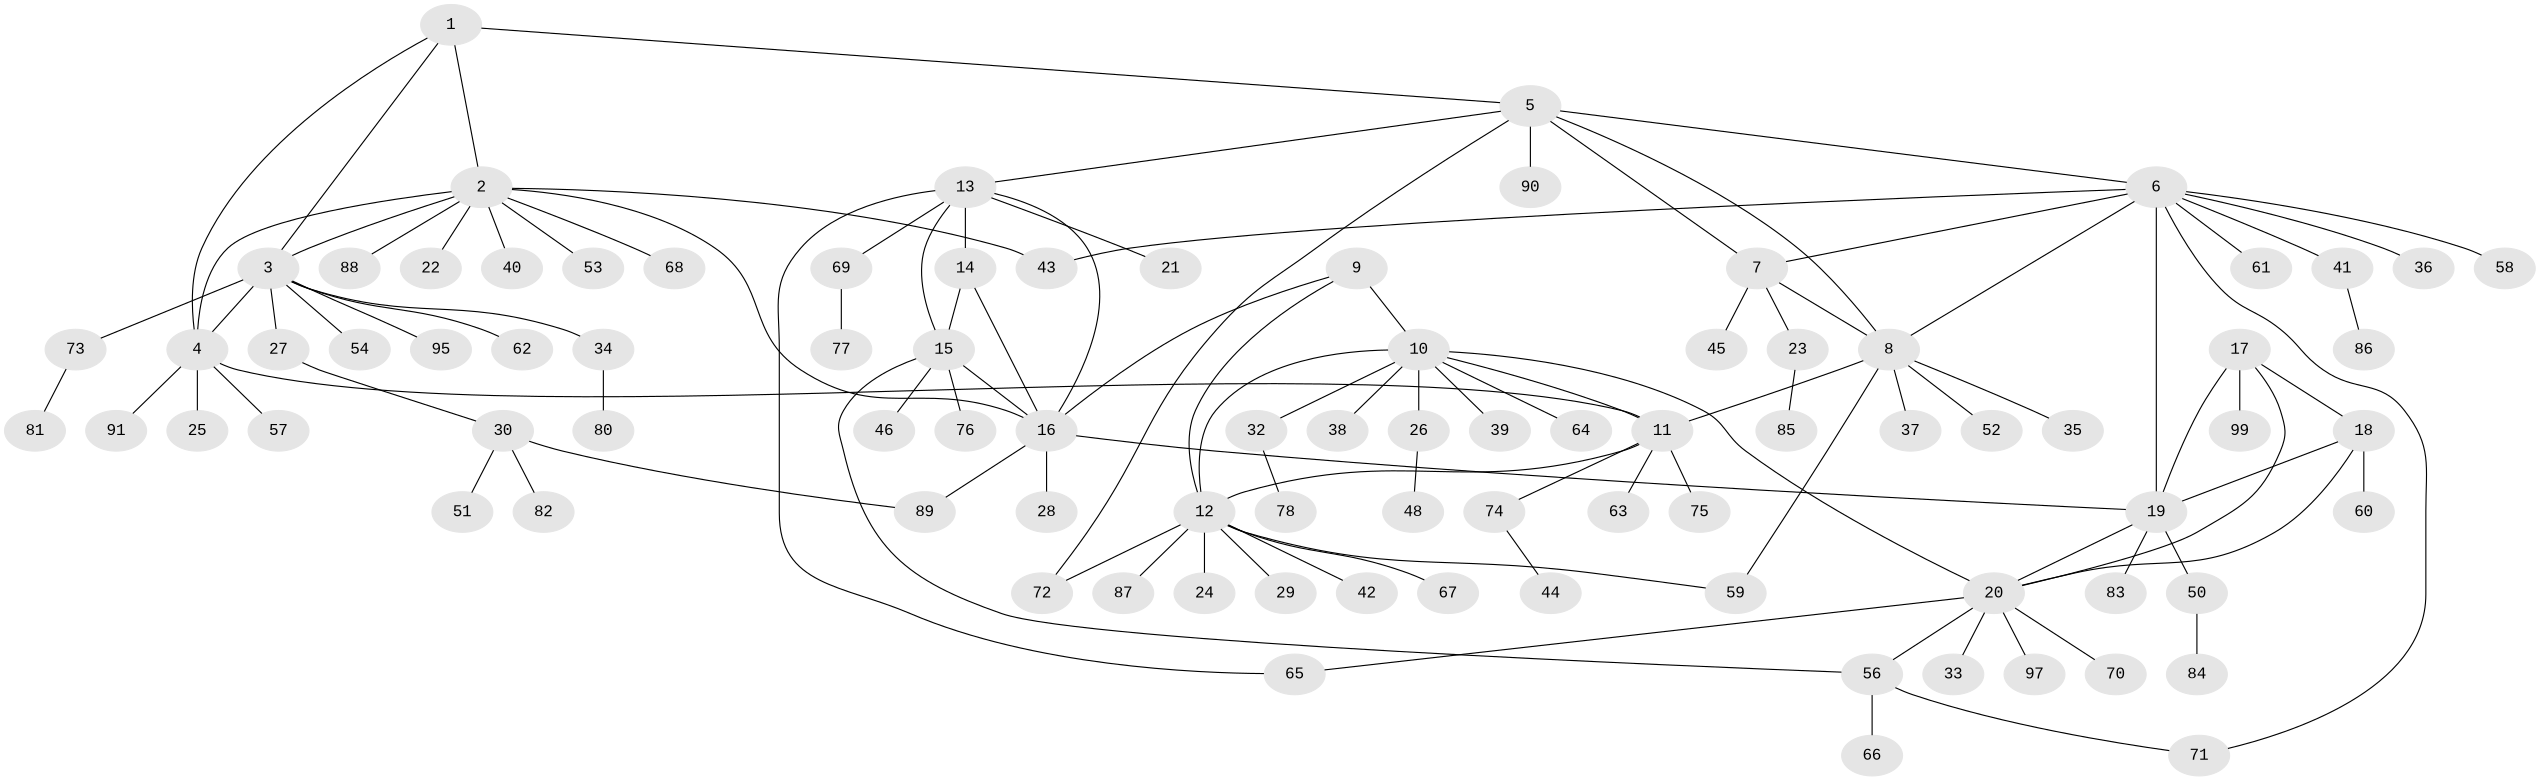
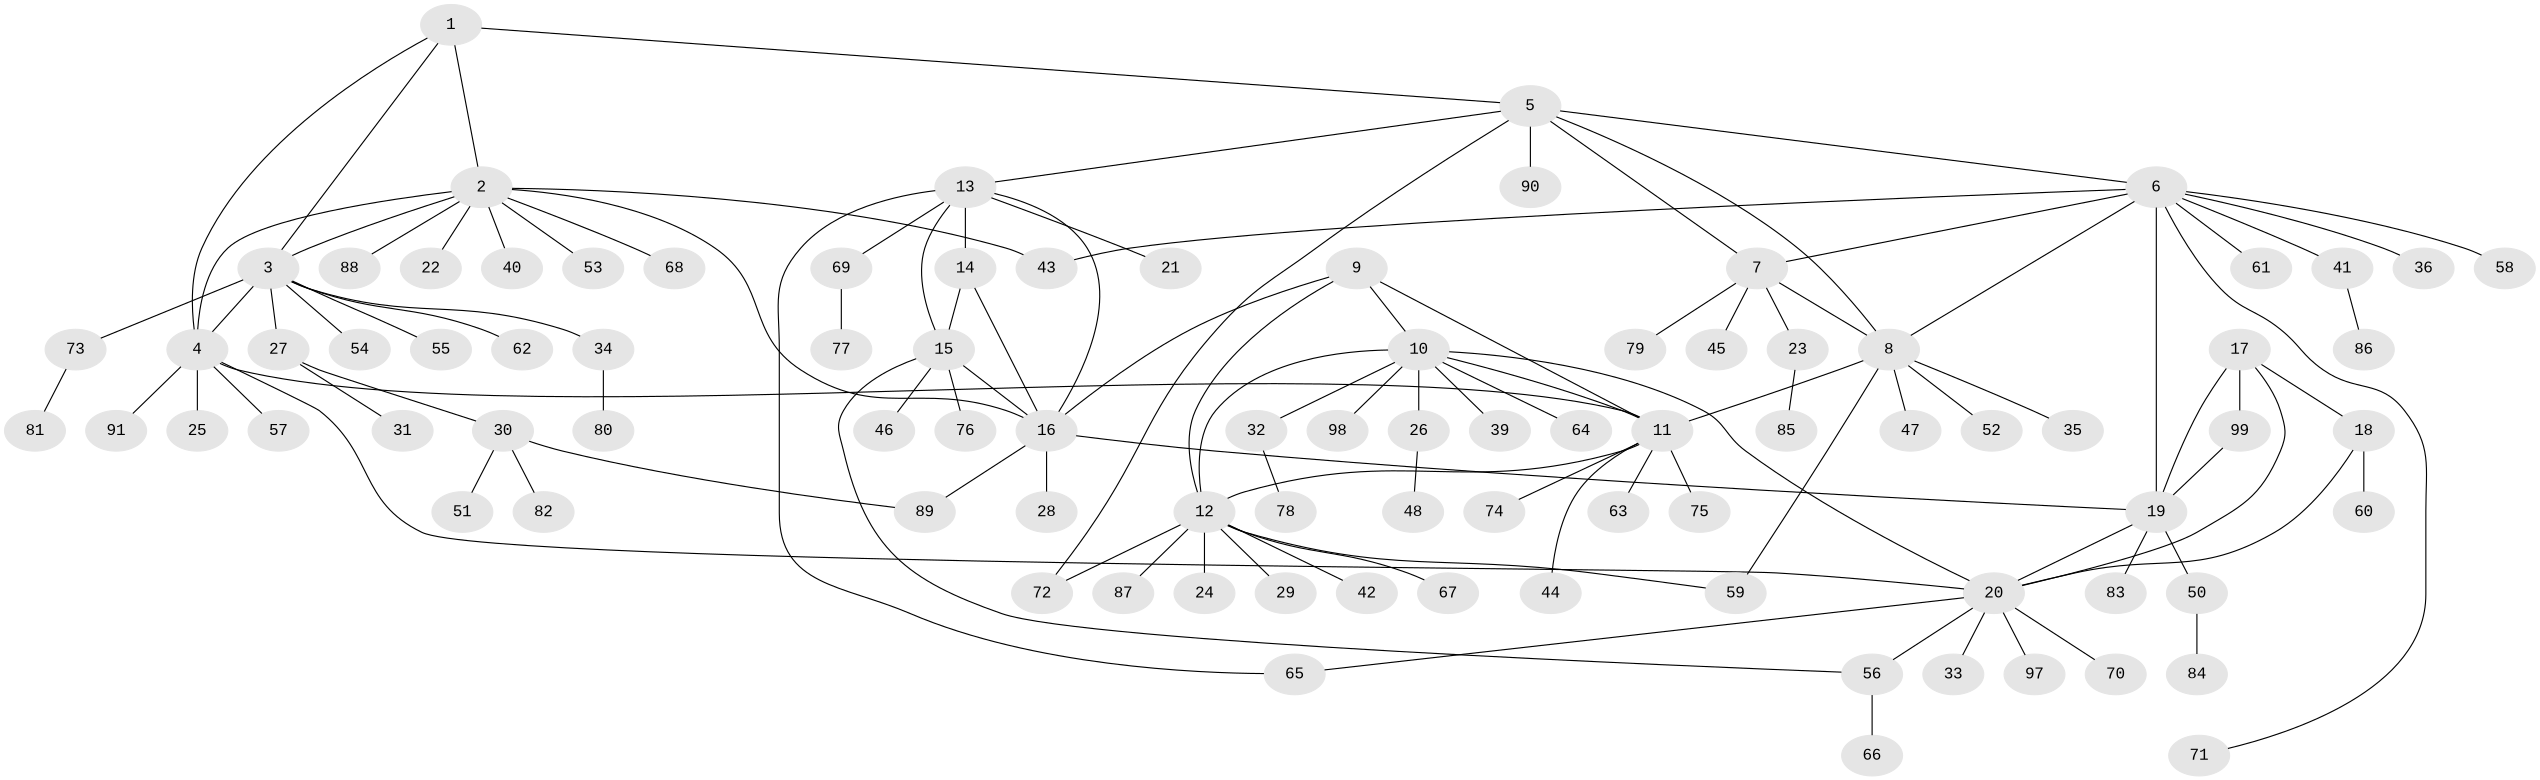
(441, 350) -> (441, 350)
none -> (1510, 350)
none -> (1635, 350)
none -> (403, 431)
(1338, 431) -> (1338, 431)
(1910, 431) -> (1910, 431)
(2260, 471) -> (2198, 471)
(1523, 553) -> (1576, 495)
none -> (1012, 561)
(2031, 726) -> none
